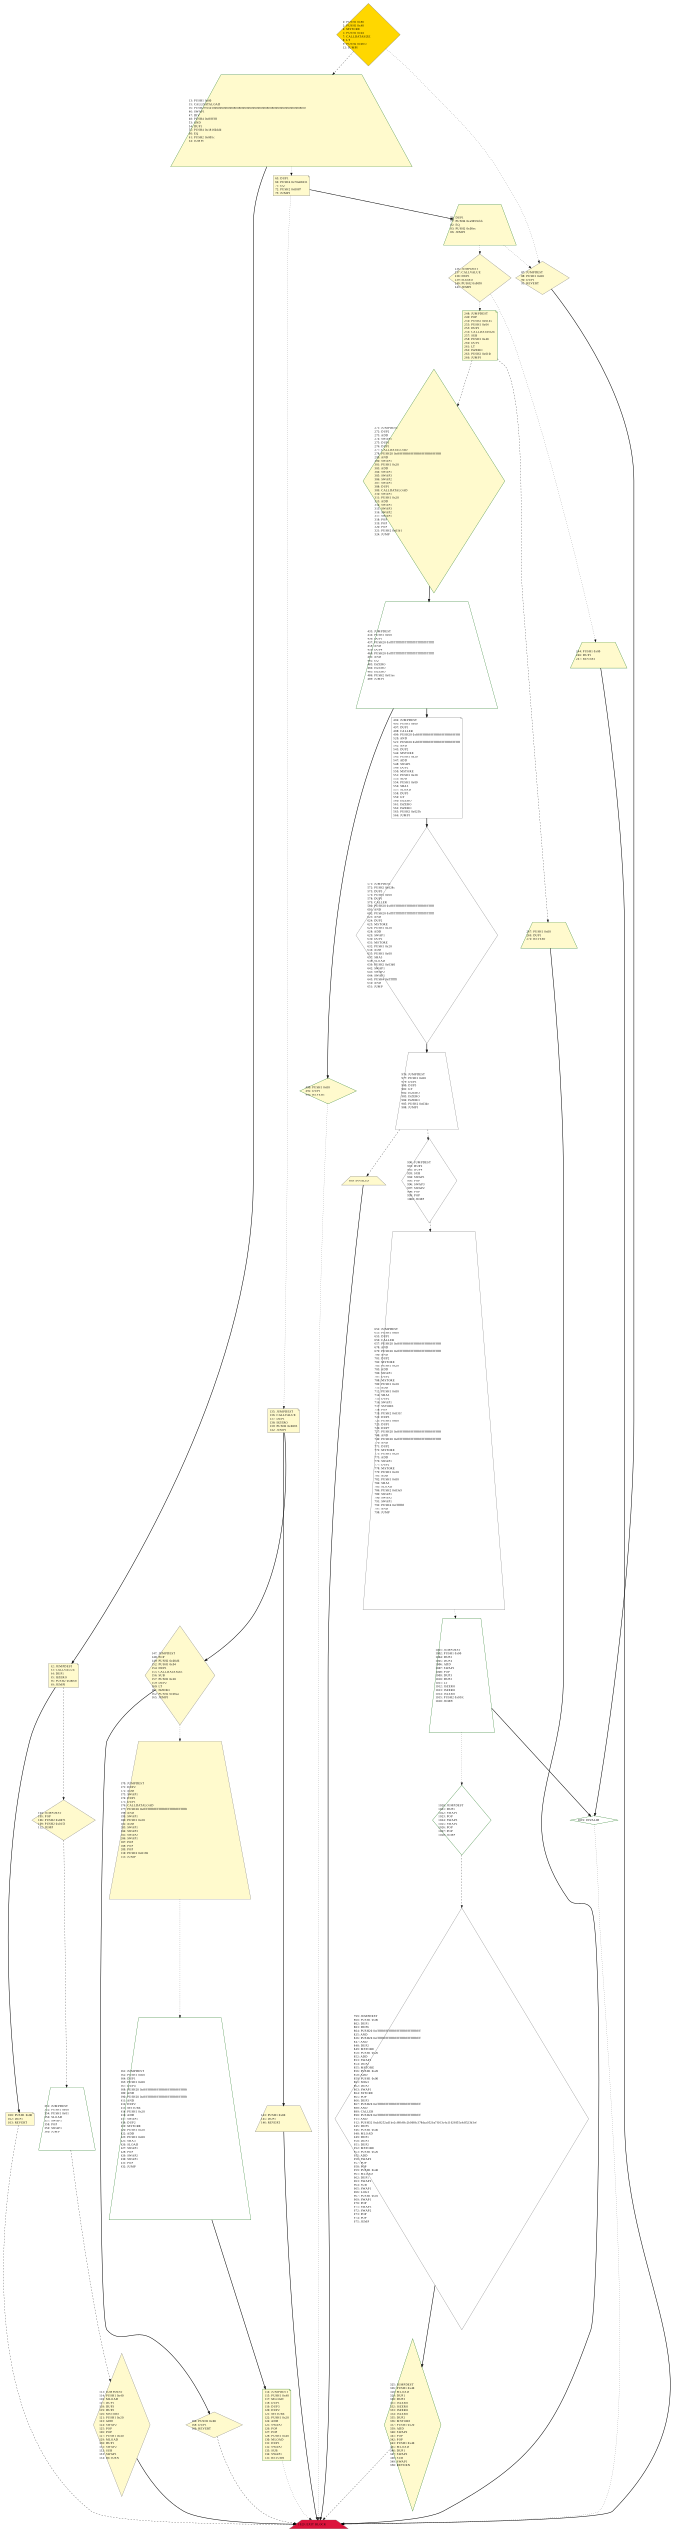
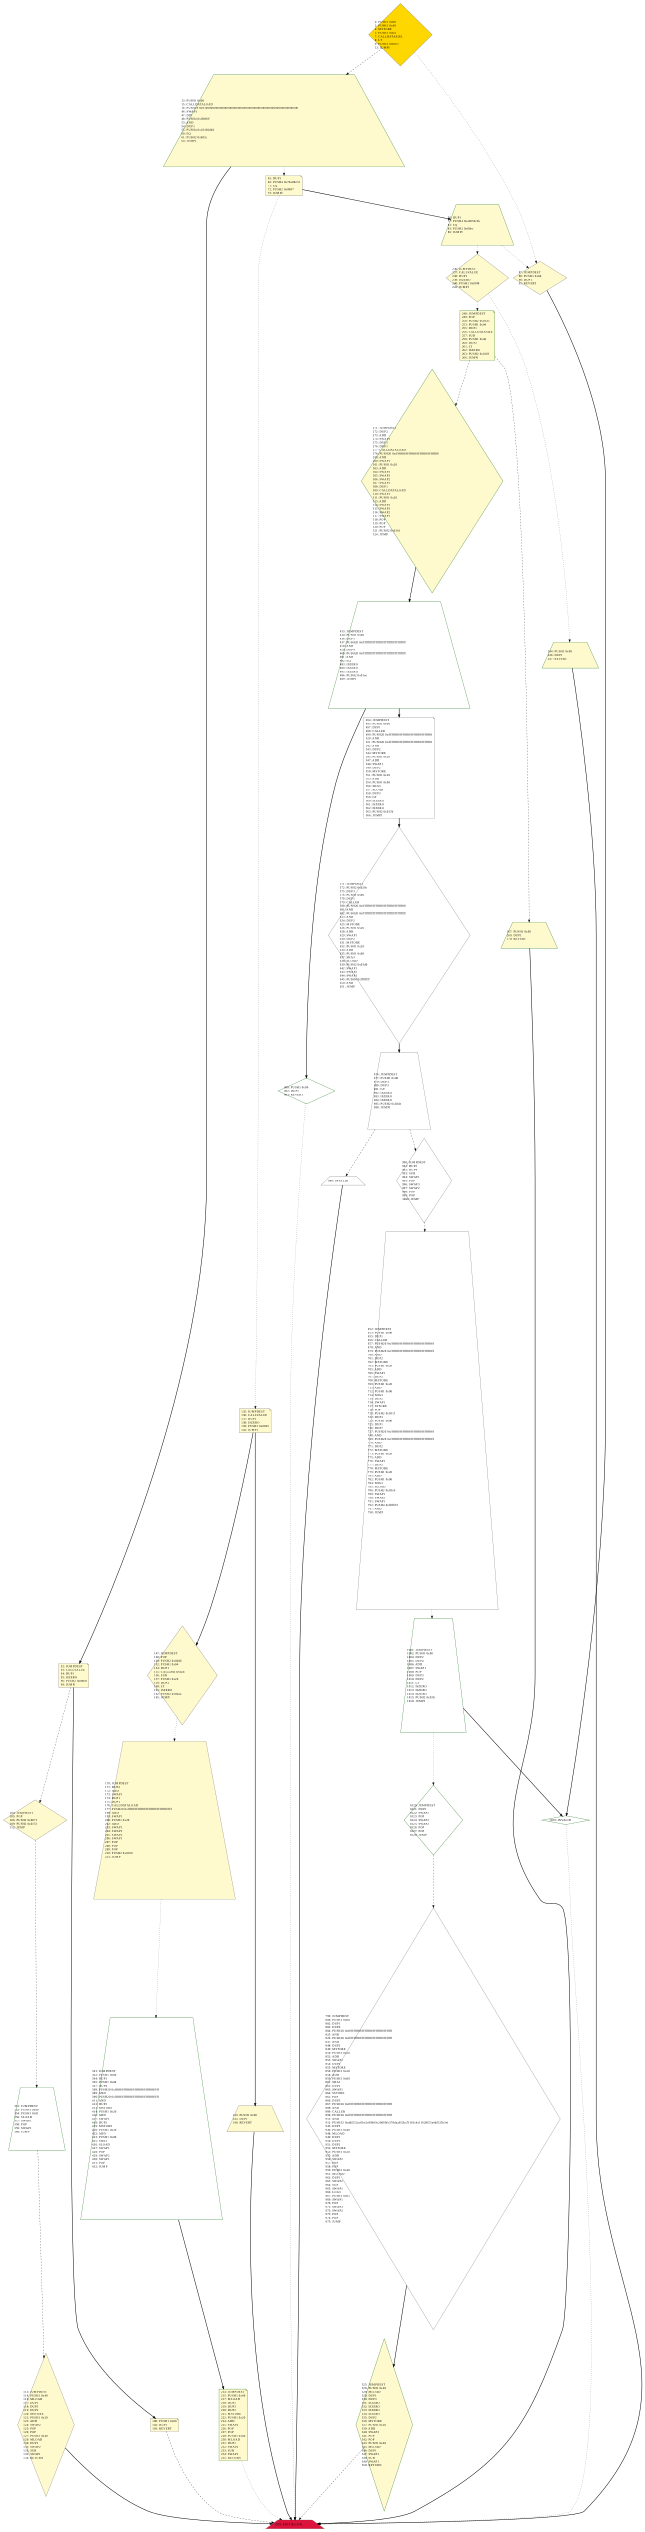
(328, 1091) -> (307, 1091)
(364, 1181) -> (343, 1181)
(214, 2425) -> none
